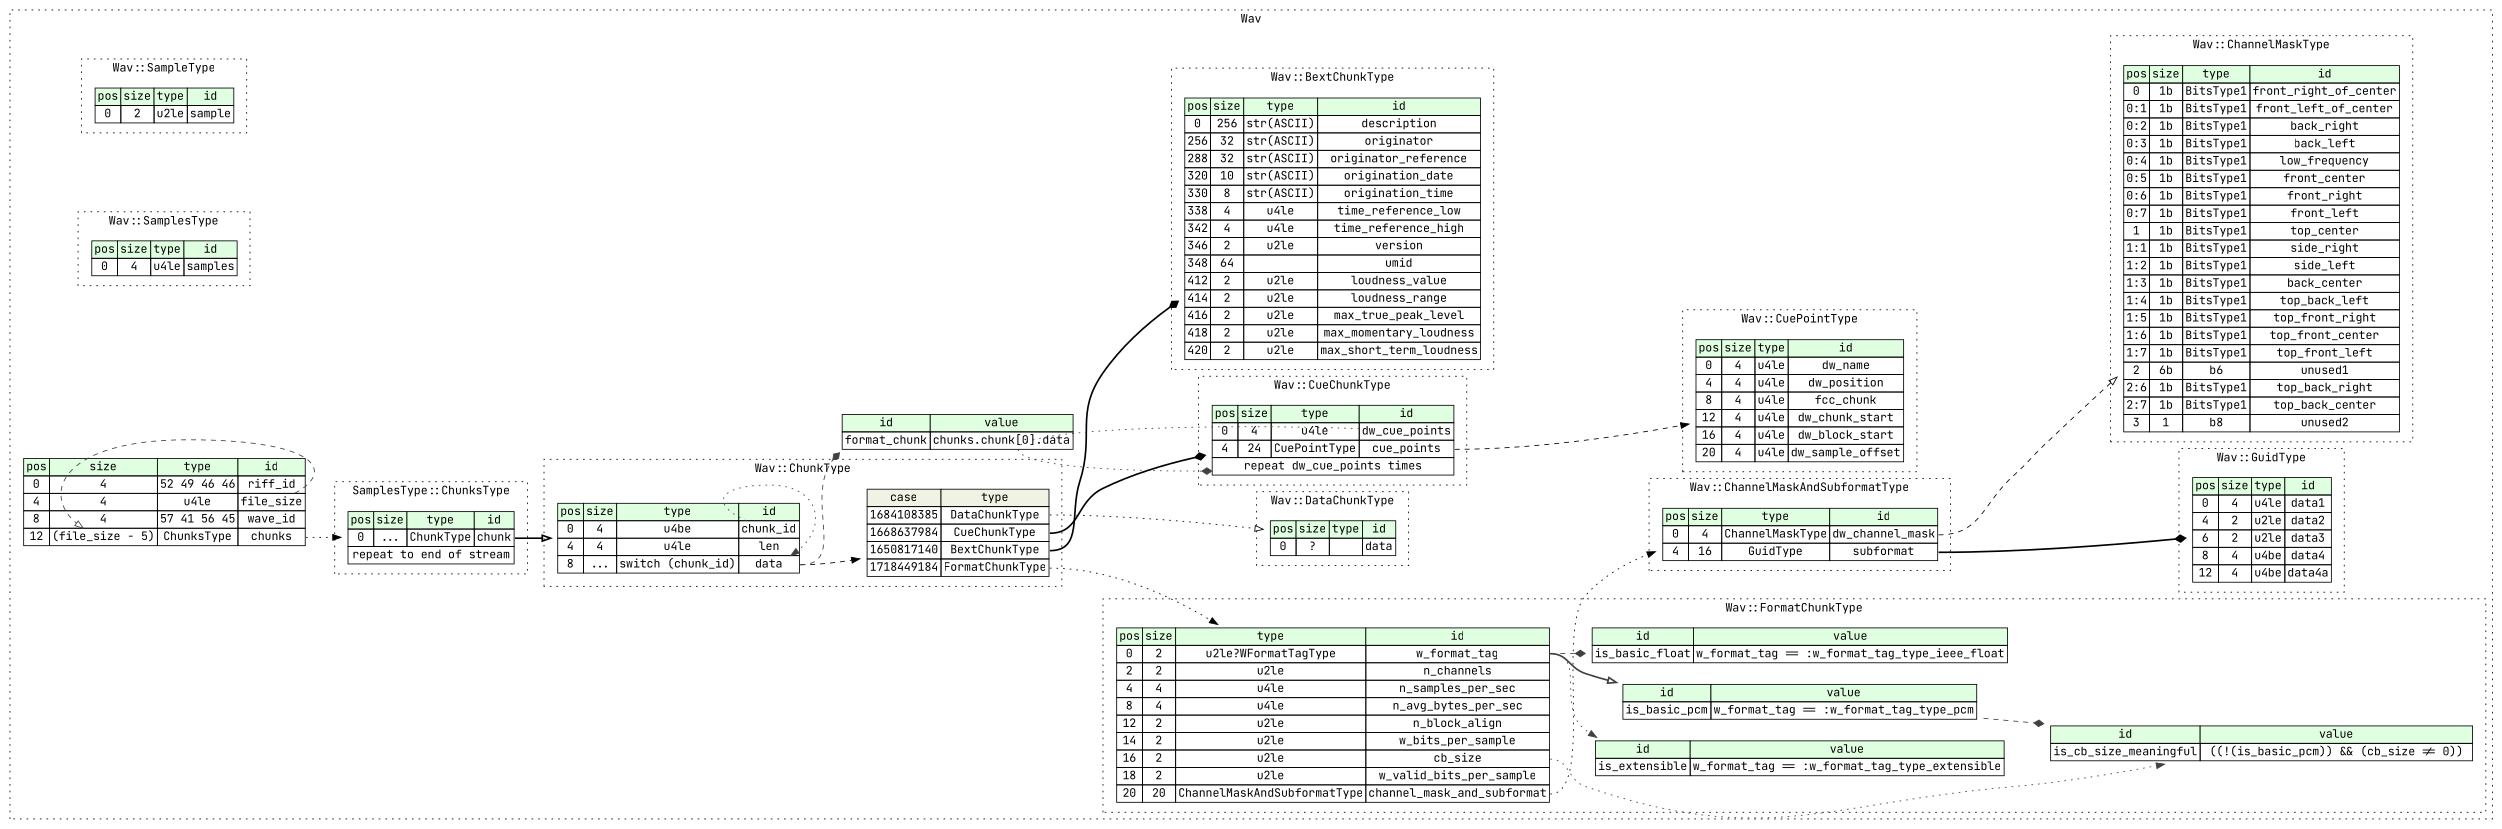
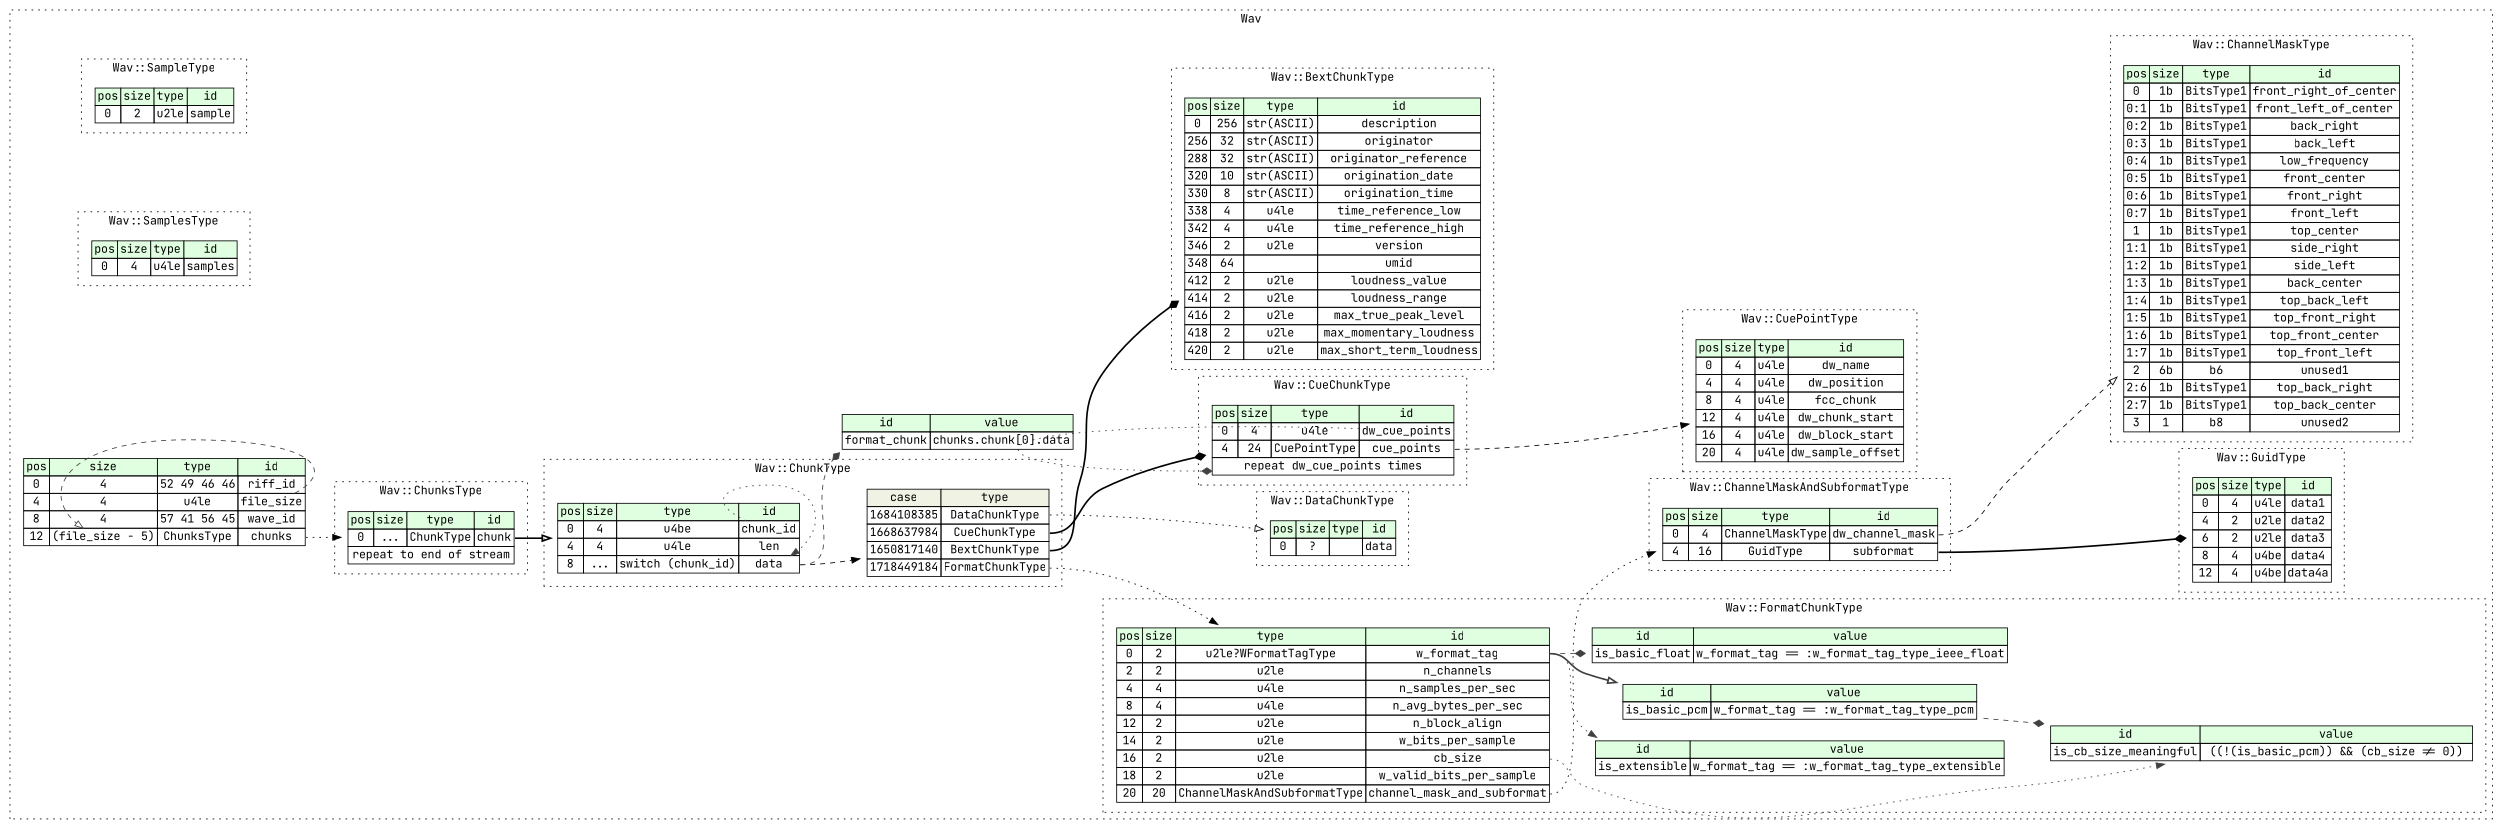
(431, 491) -> (431, 491)
